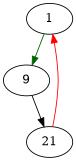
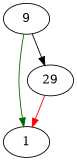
(40, 45) -> (19, 76)
(50, 142) -> (50, 80)
